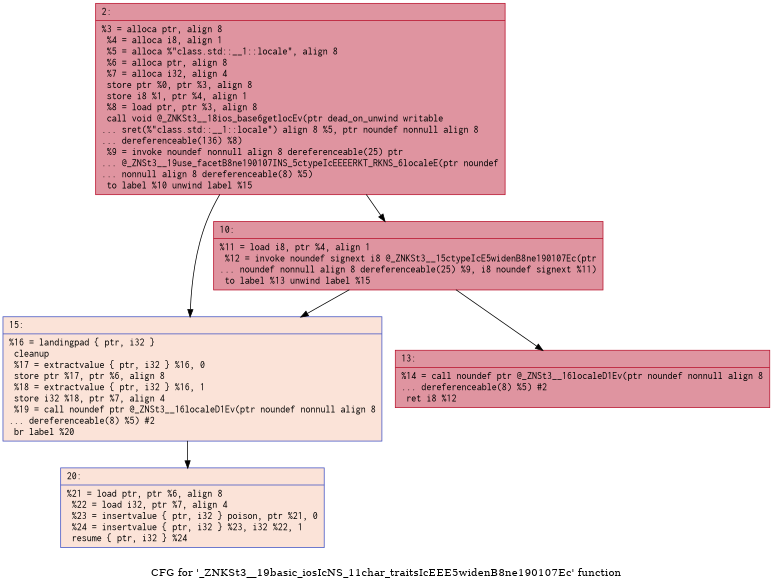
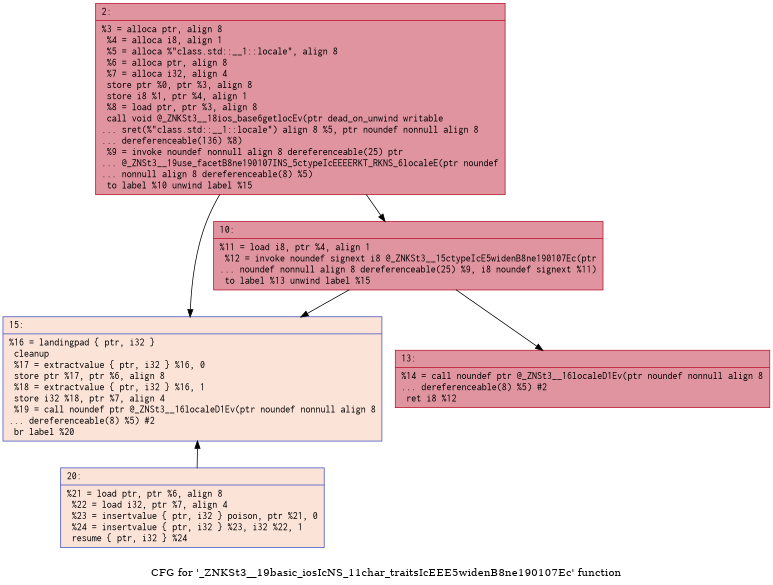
(187, 451) -> (197, 458)
